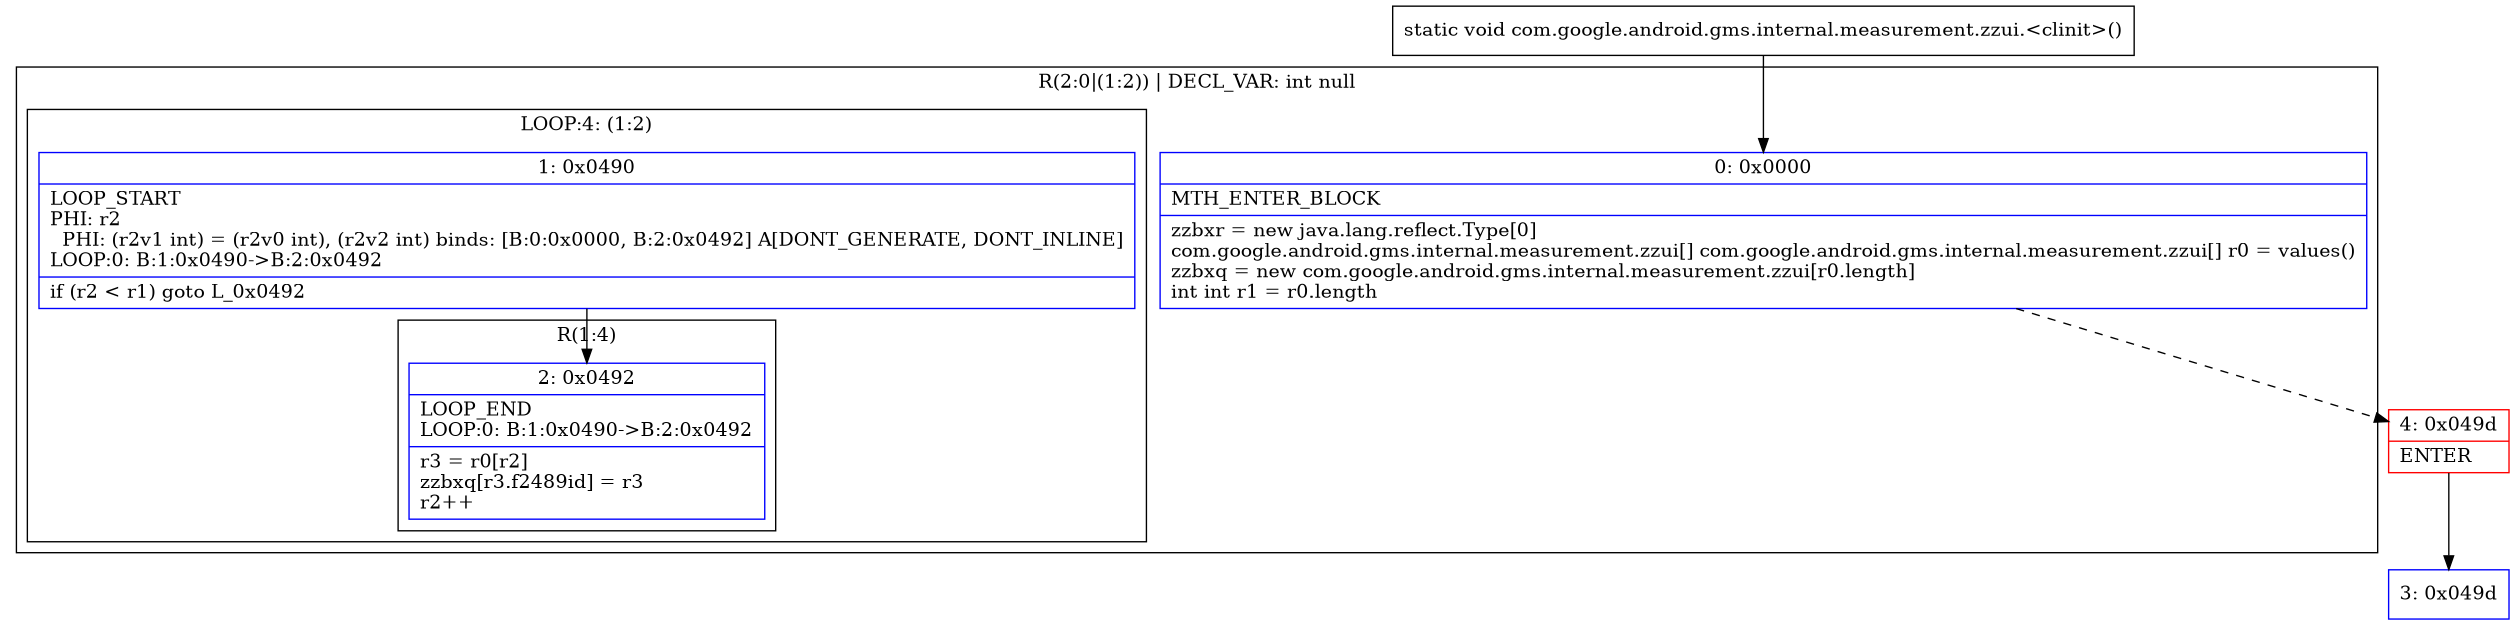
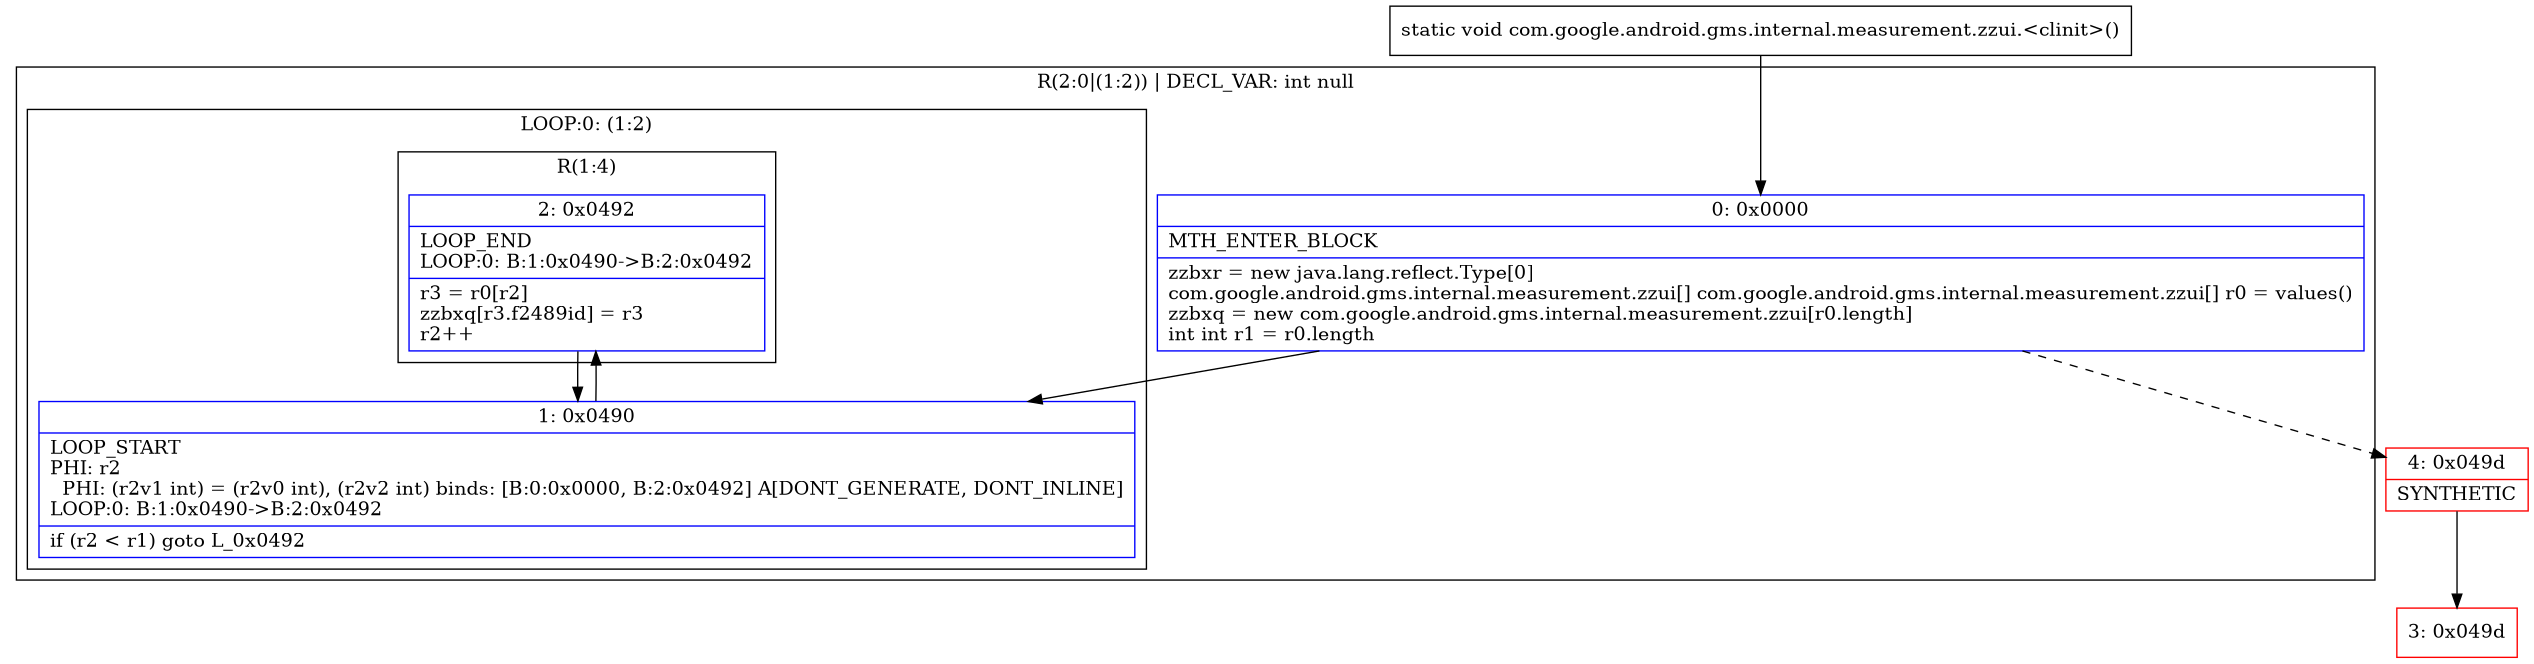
(587, 125) -> (587, 125)
none -> (578, 371)
none -> (1181, 375)
(2436, 456) -> (2457, 495)
(2449, 594) -> (2457, 633)
